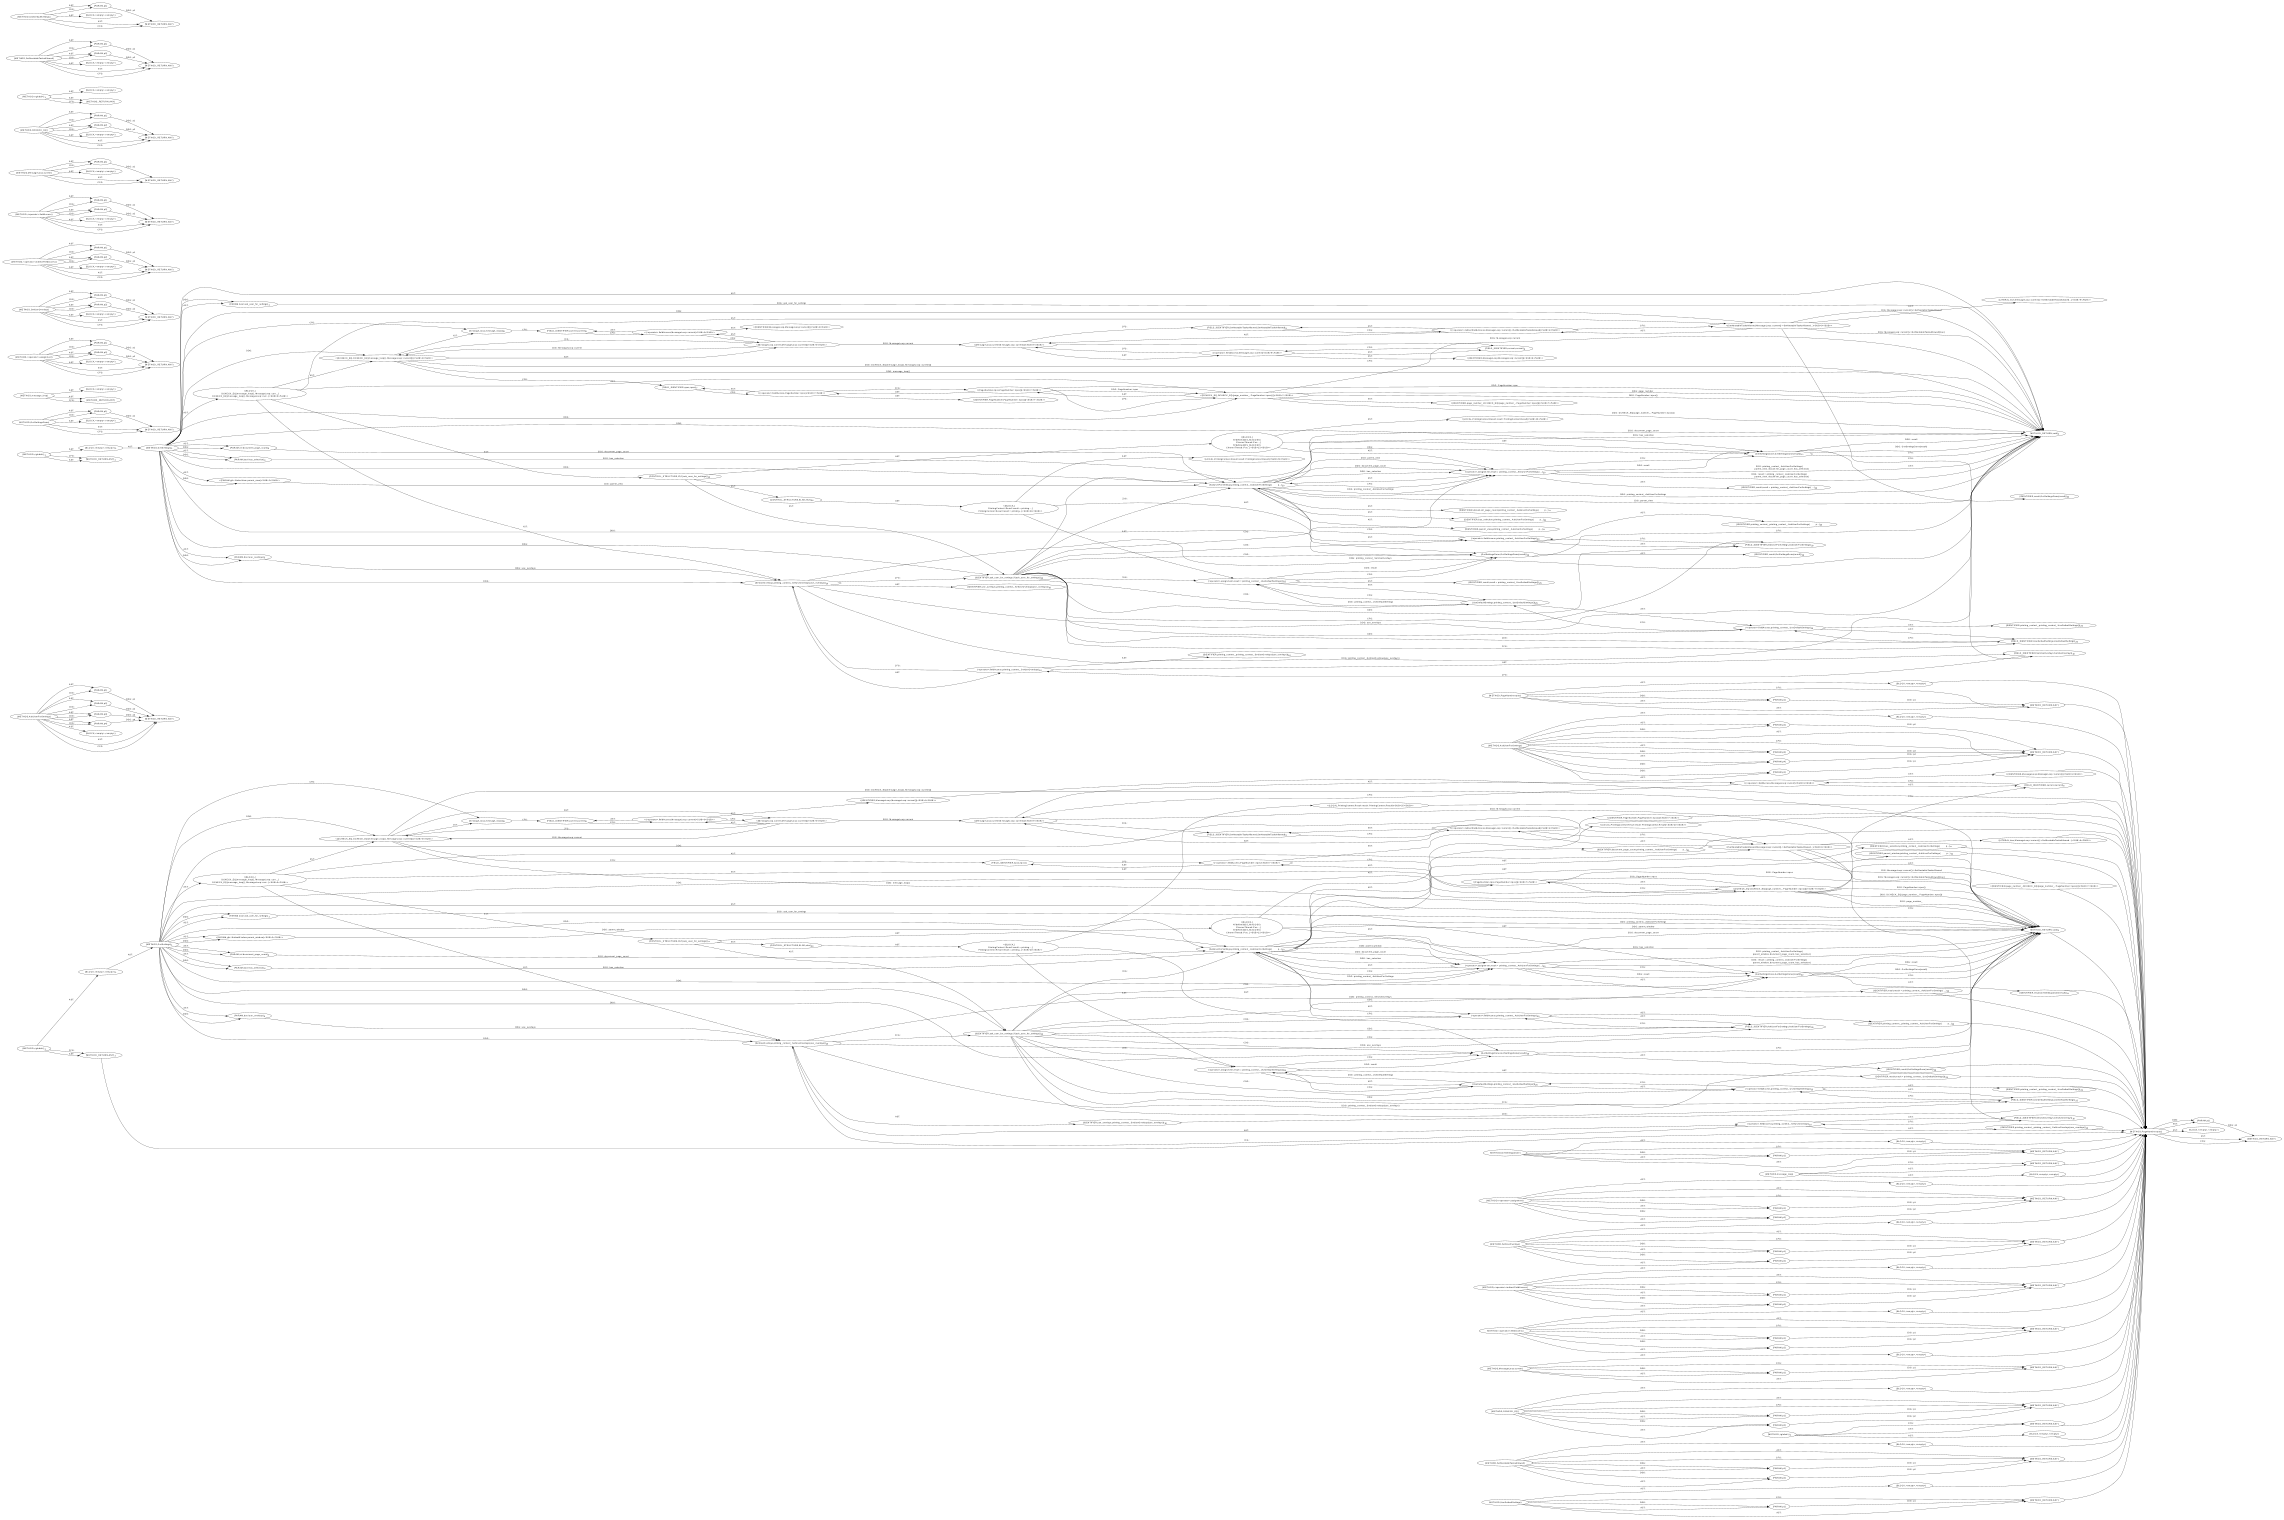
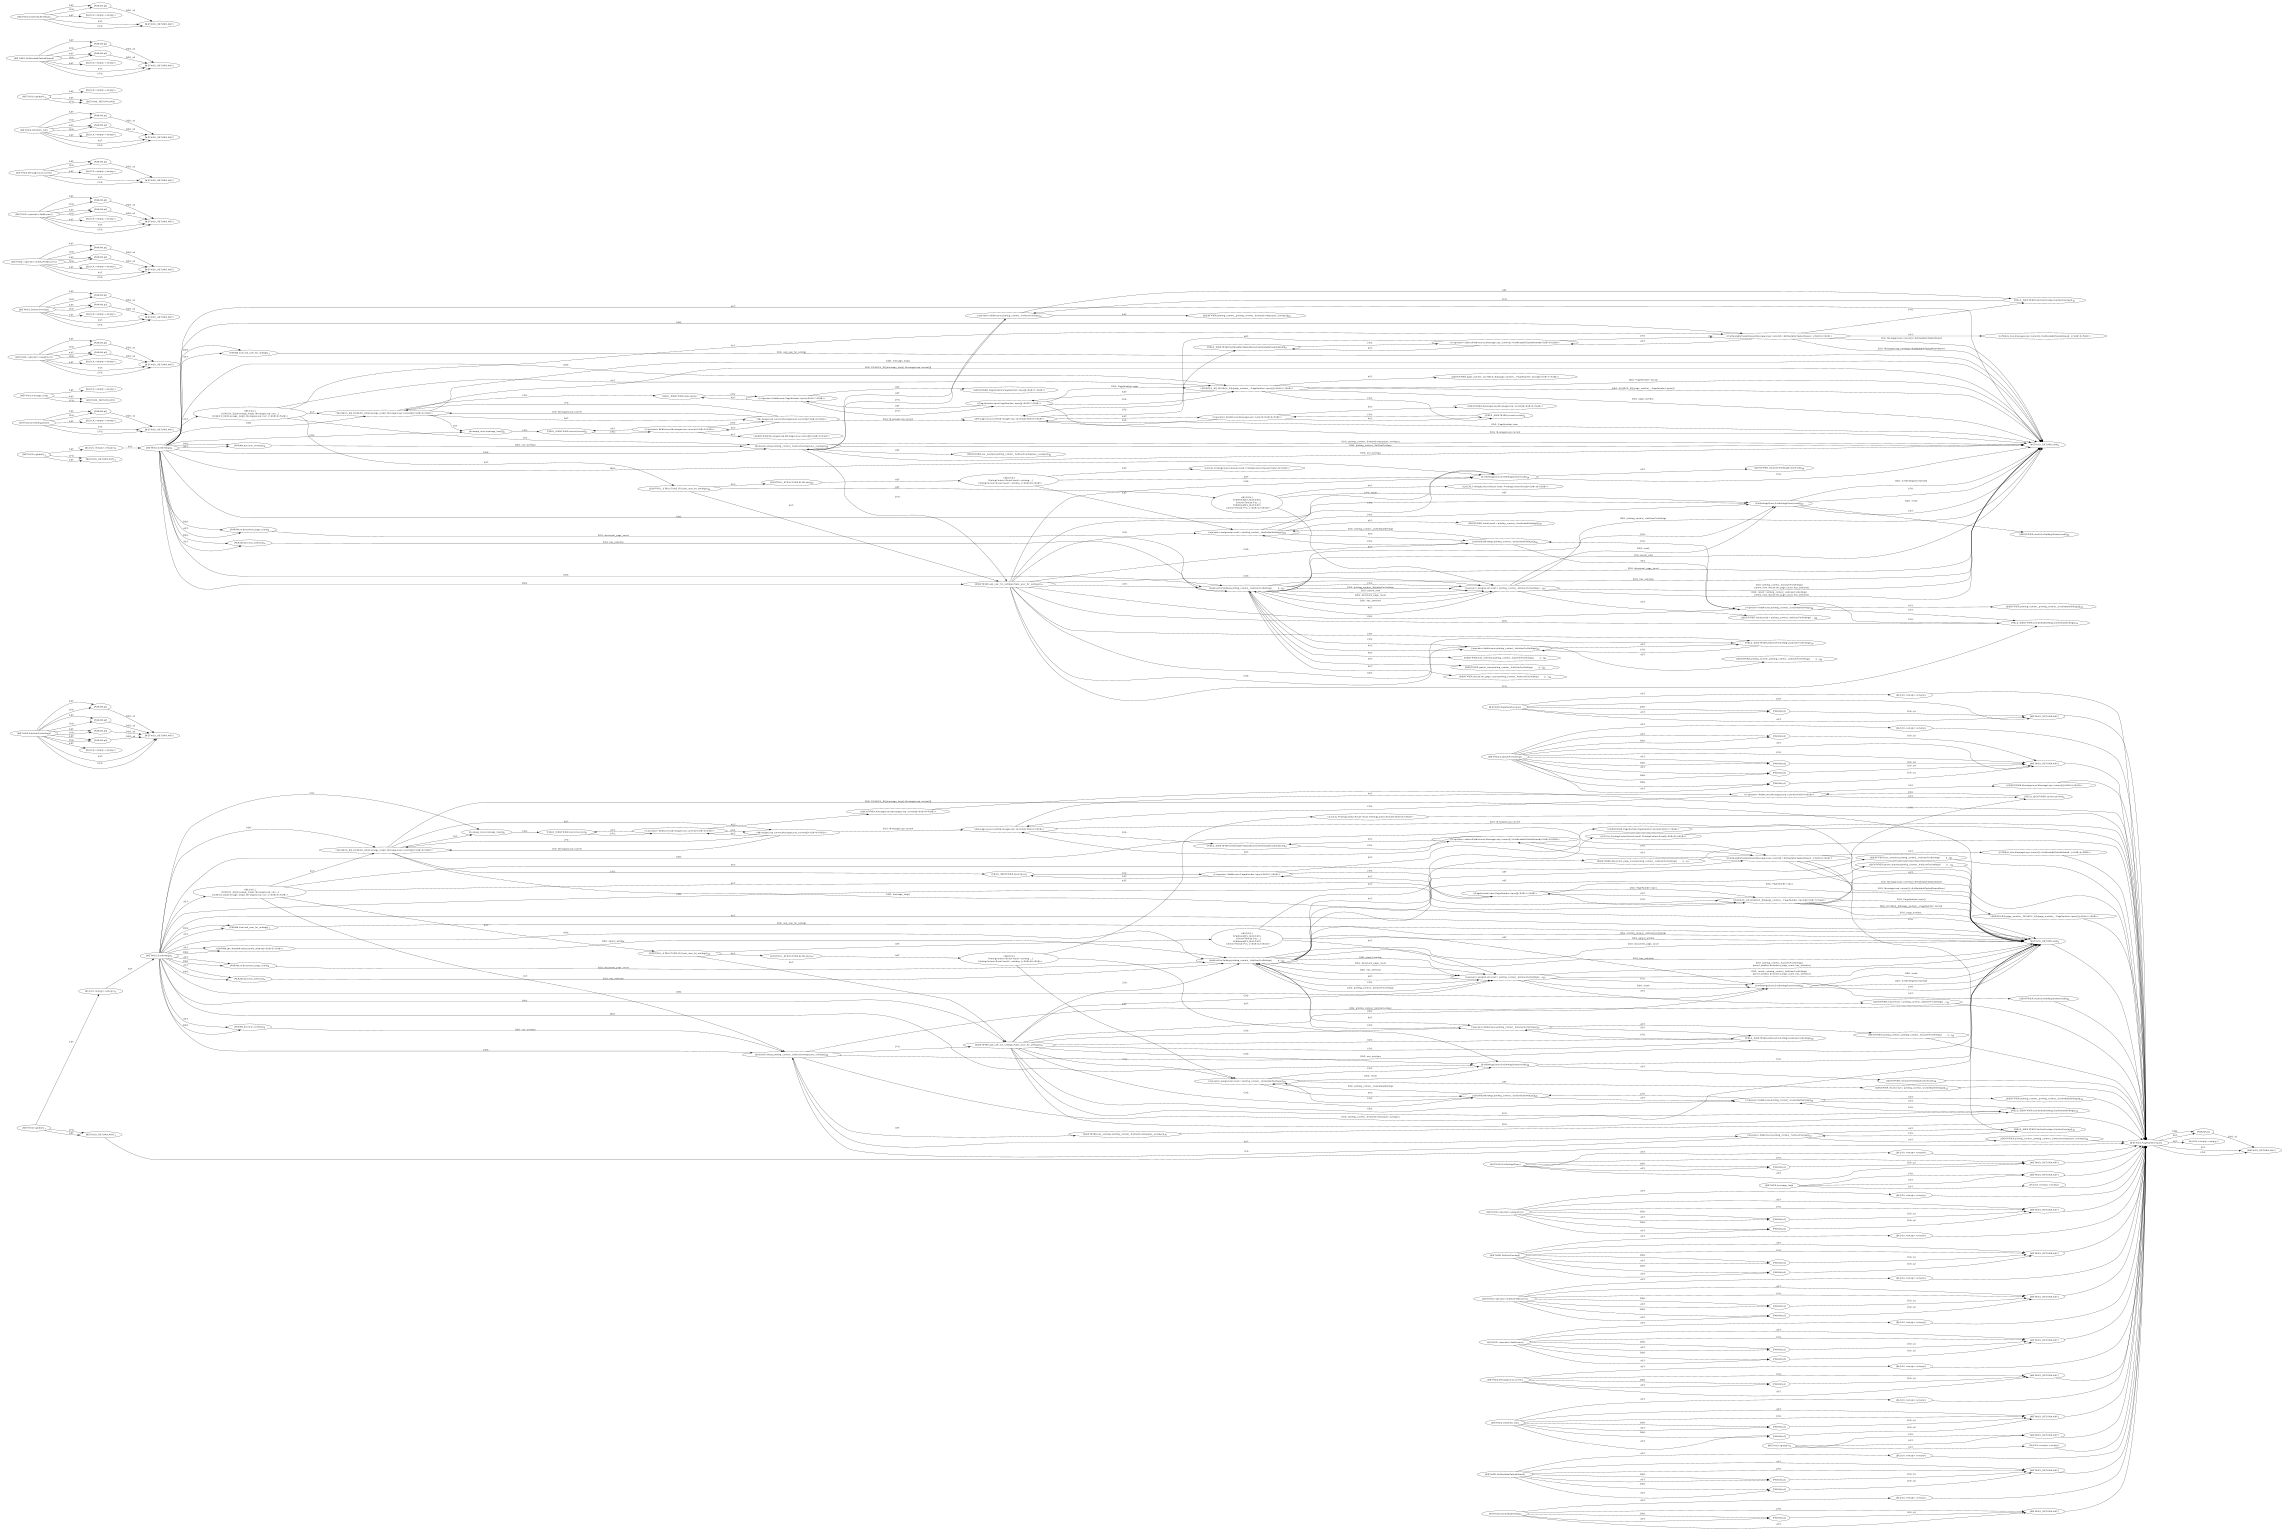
(250, 480) -> none
